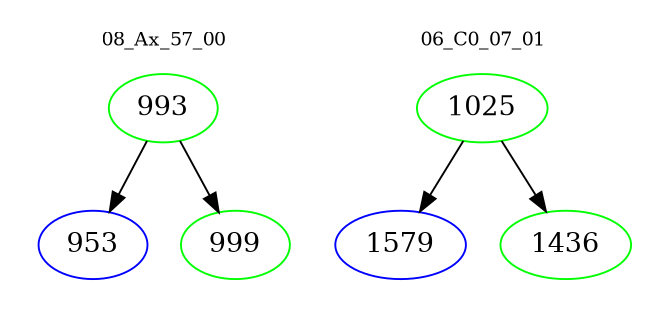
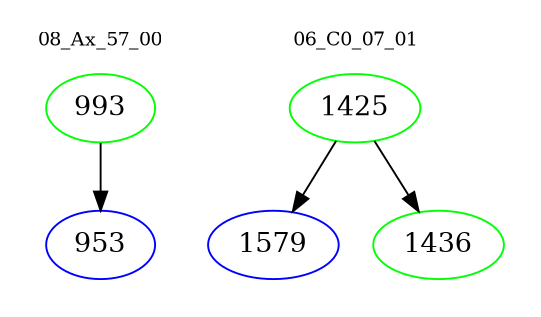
(482, 108) -> (355, 108)
(235, 245) -> none
